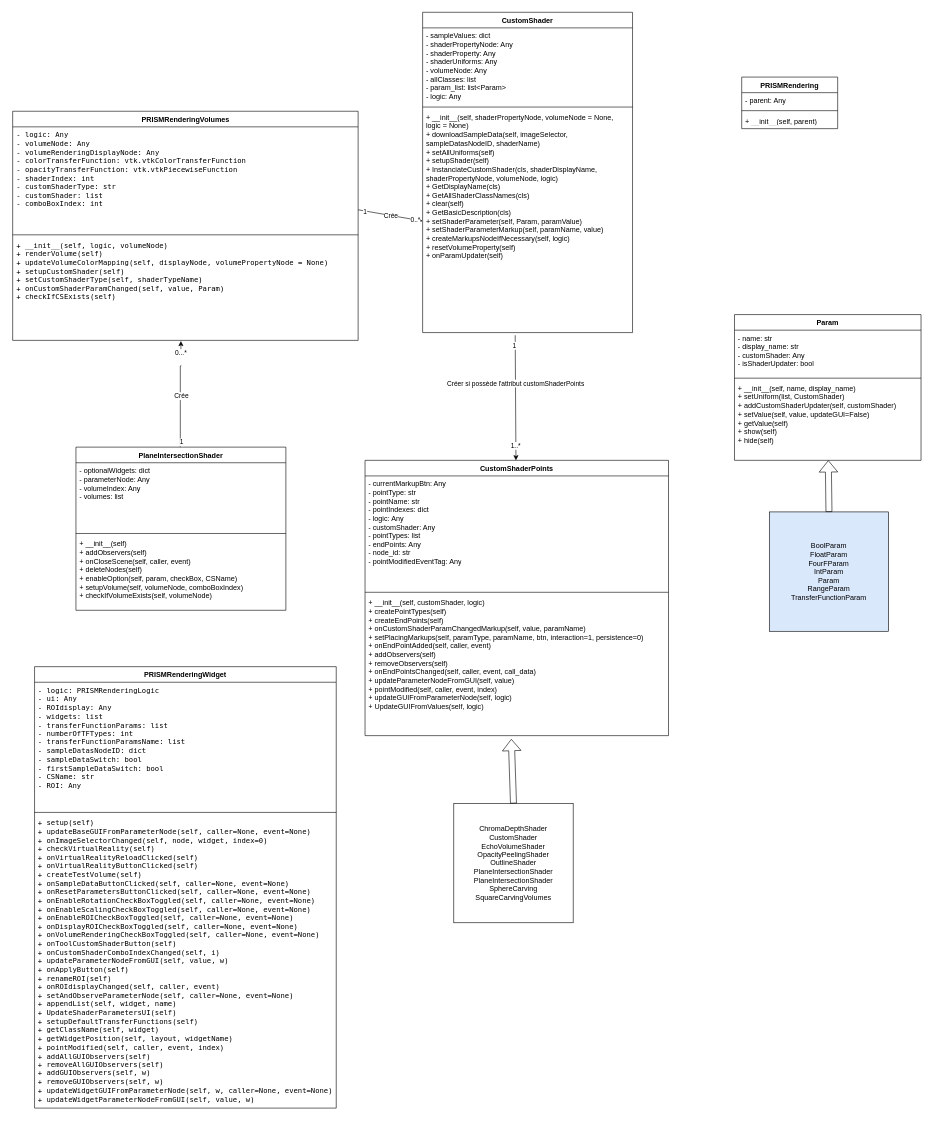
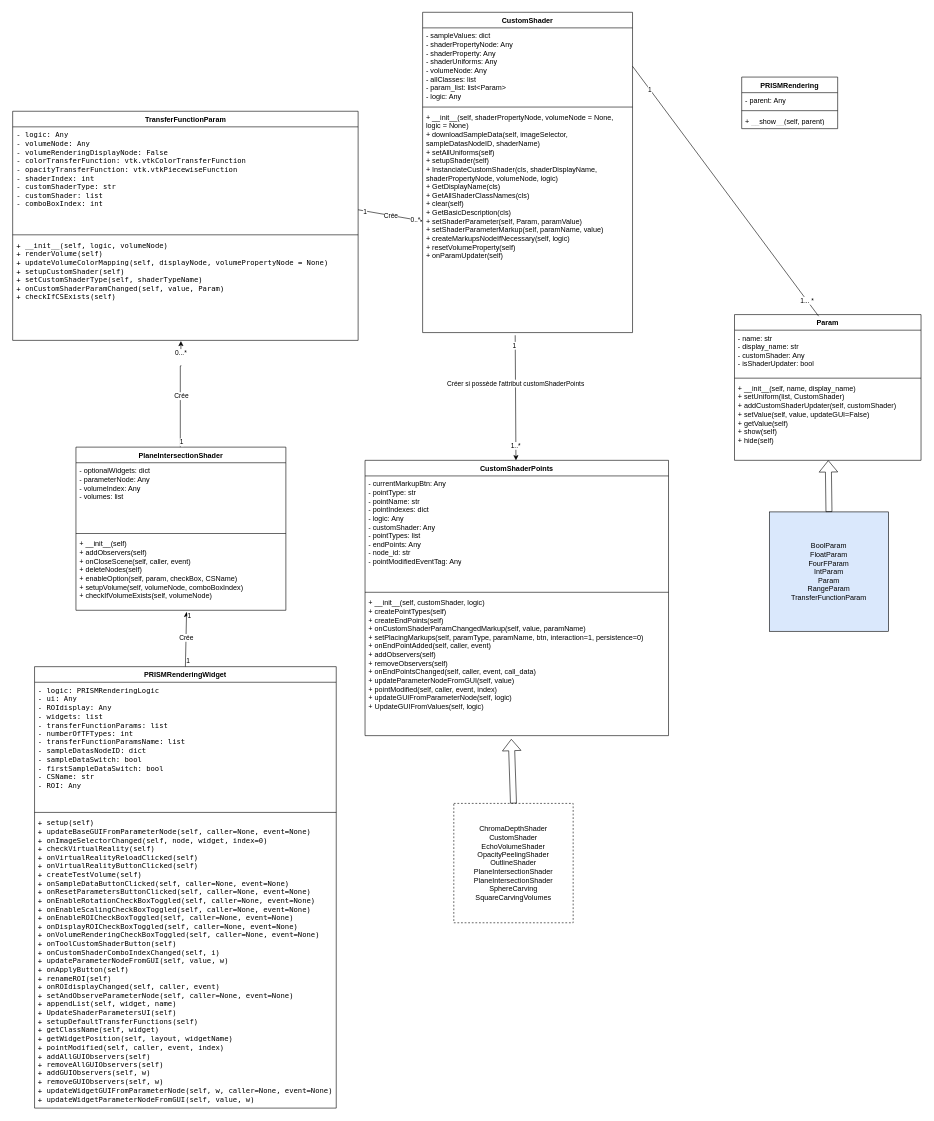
(186, 120) -> (186, 120)
(788, 122) -> (790, 122)
(116, 170) -> (116, 170)
none -> (726, 192)
none -> (186, 660)
(514, 863) -> (514, 863)
